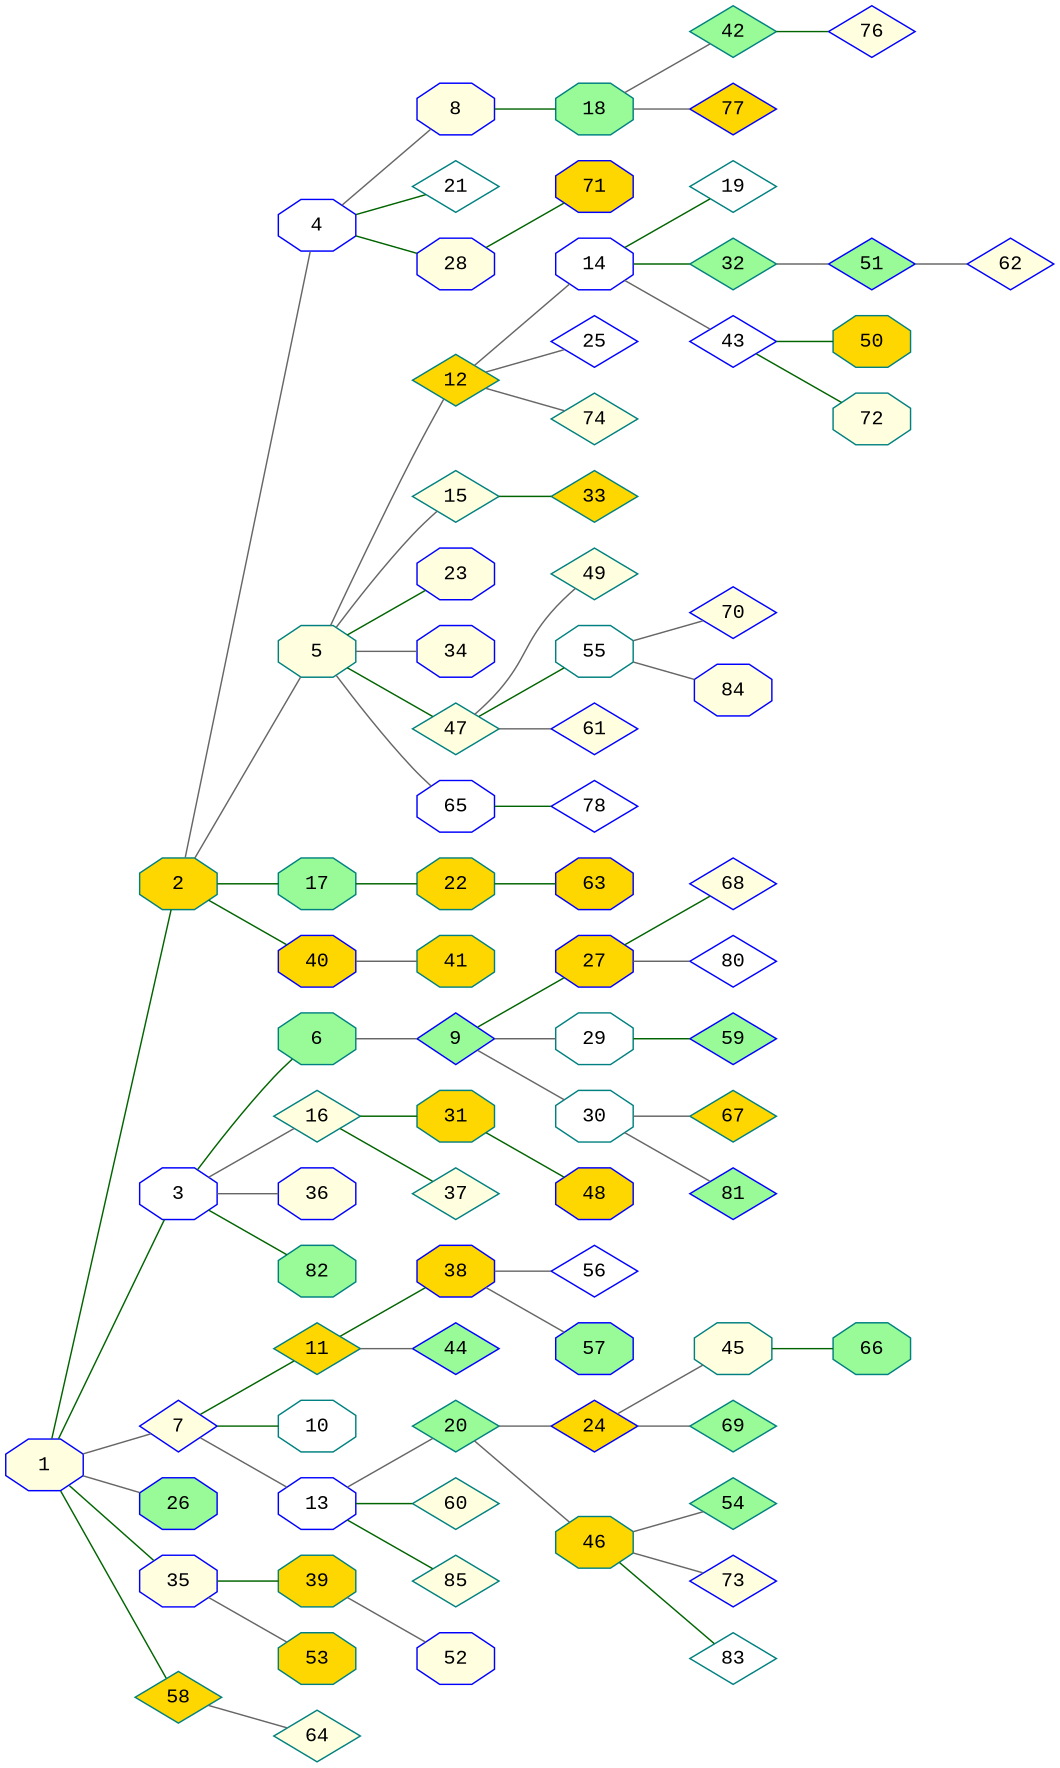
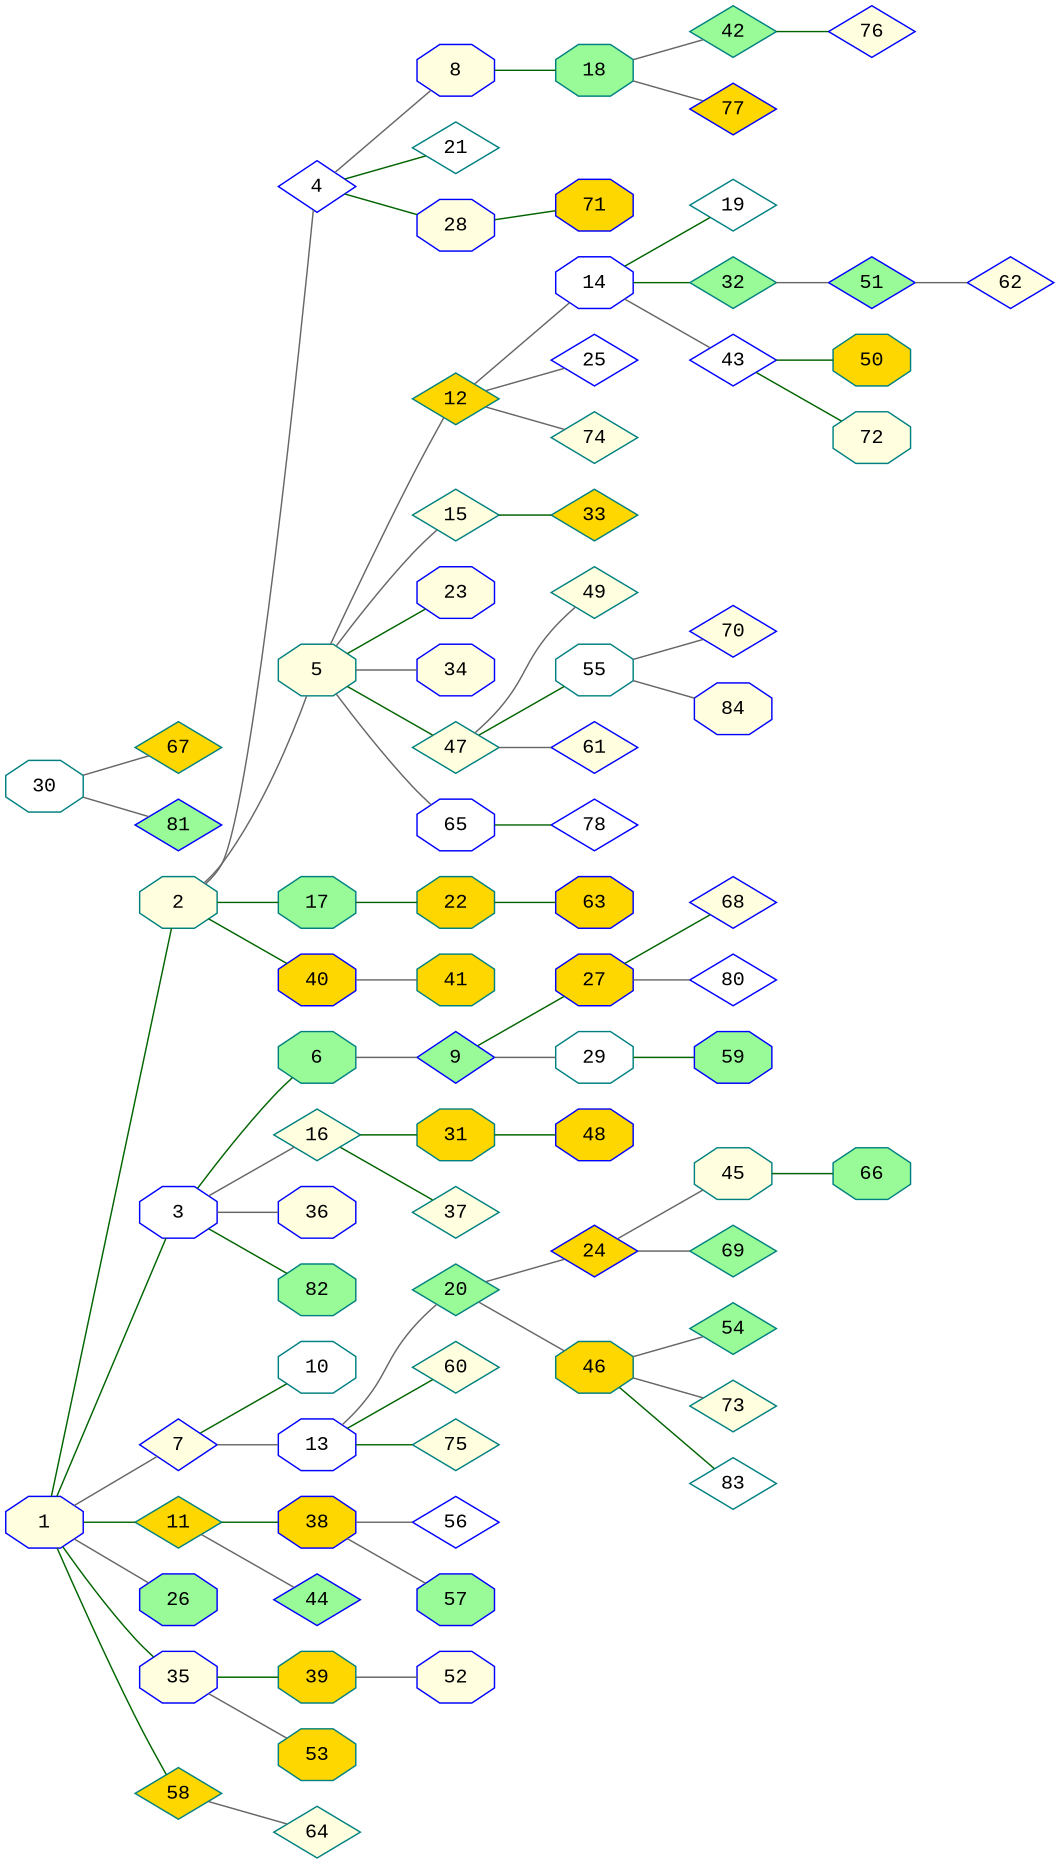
(317, 225) -> (317, 187)
(178, 884) -> (178, 902)
(733, 1039) -> (733, 1057)
(521, 1075) -> none
(247, 1388) -> (109, 1522)
(456, 1581) -> (456, 1445)
(733, 1581) -> (733, 1406)
